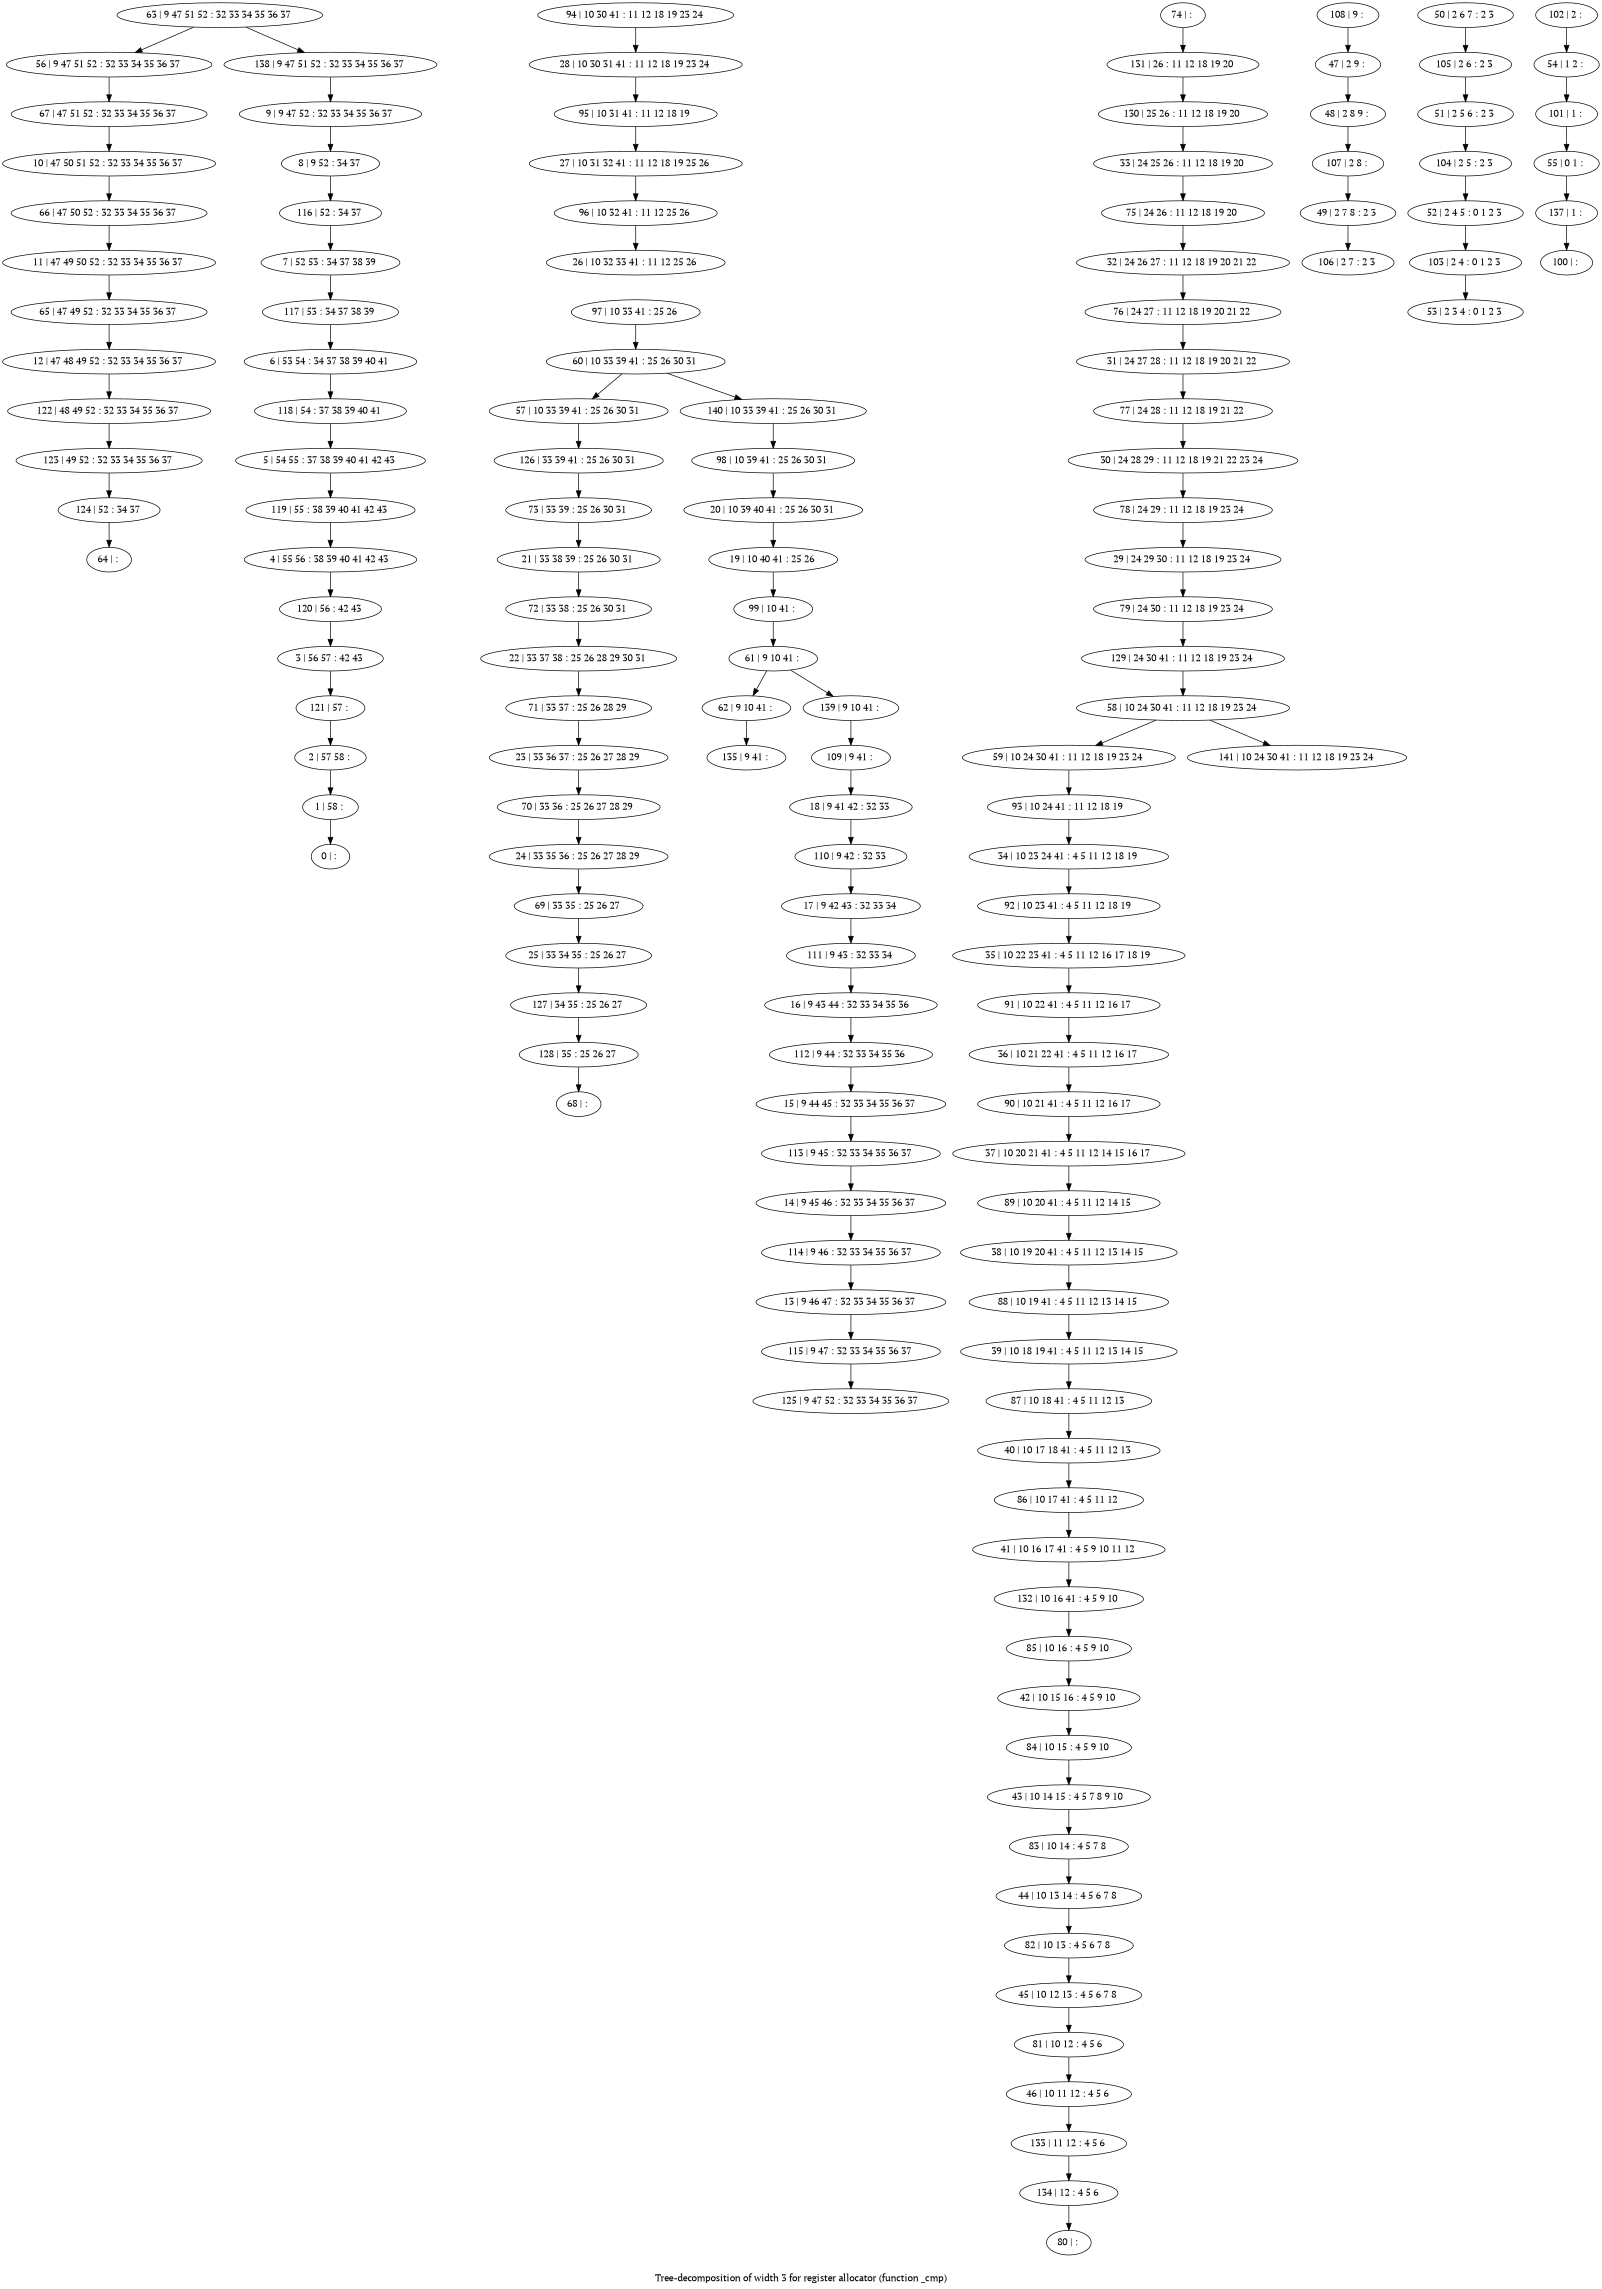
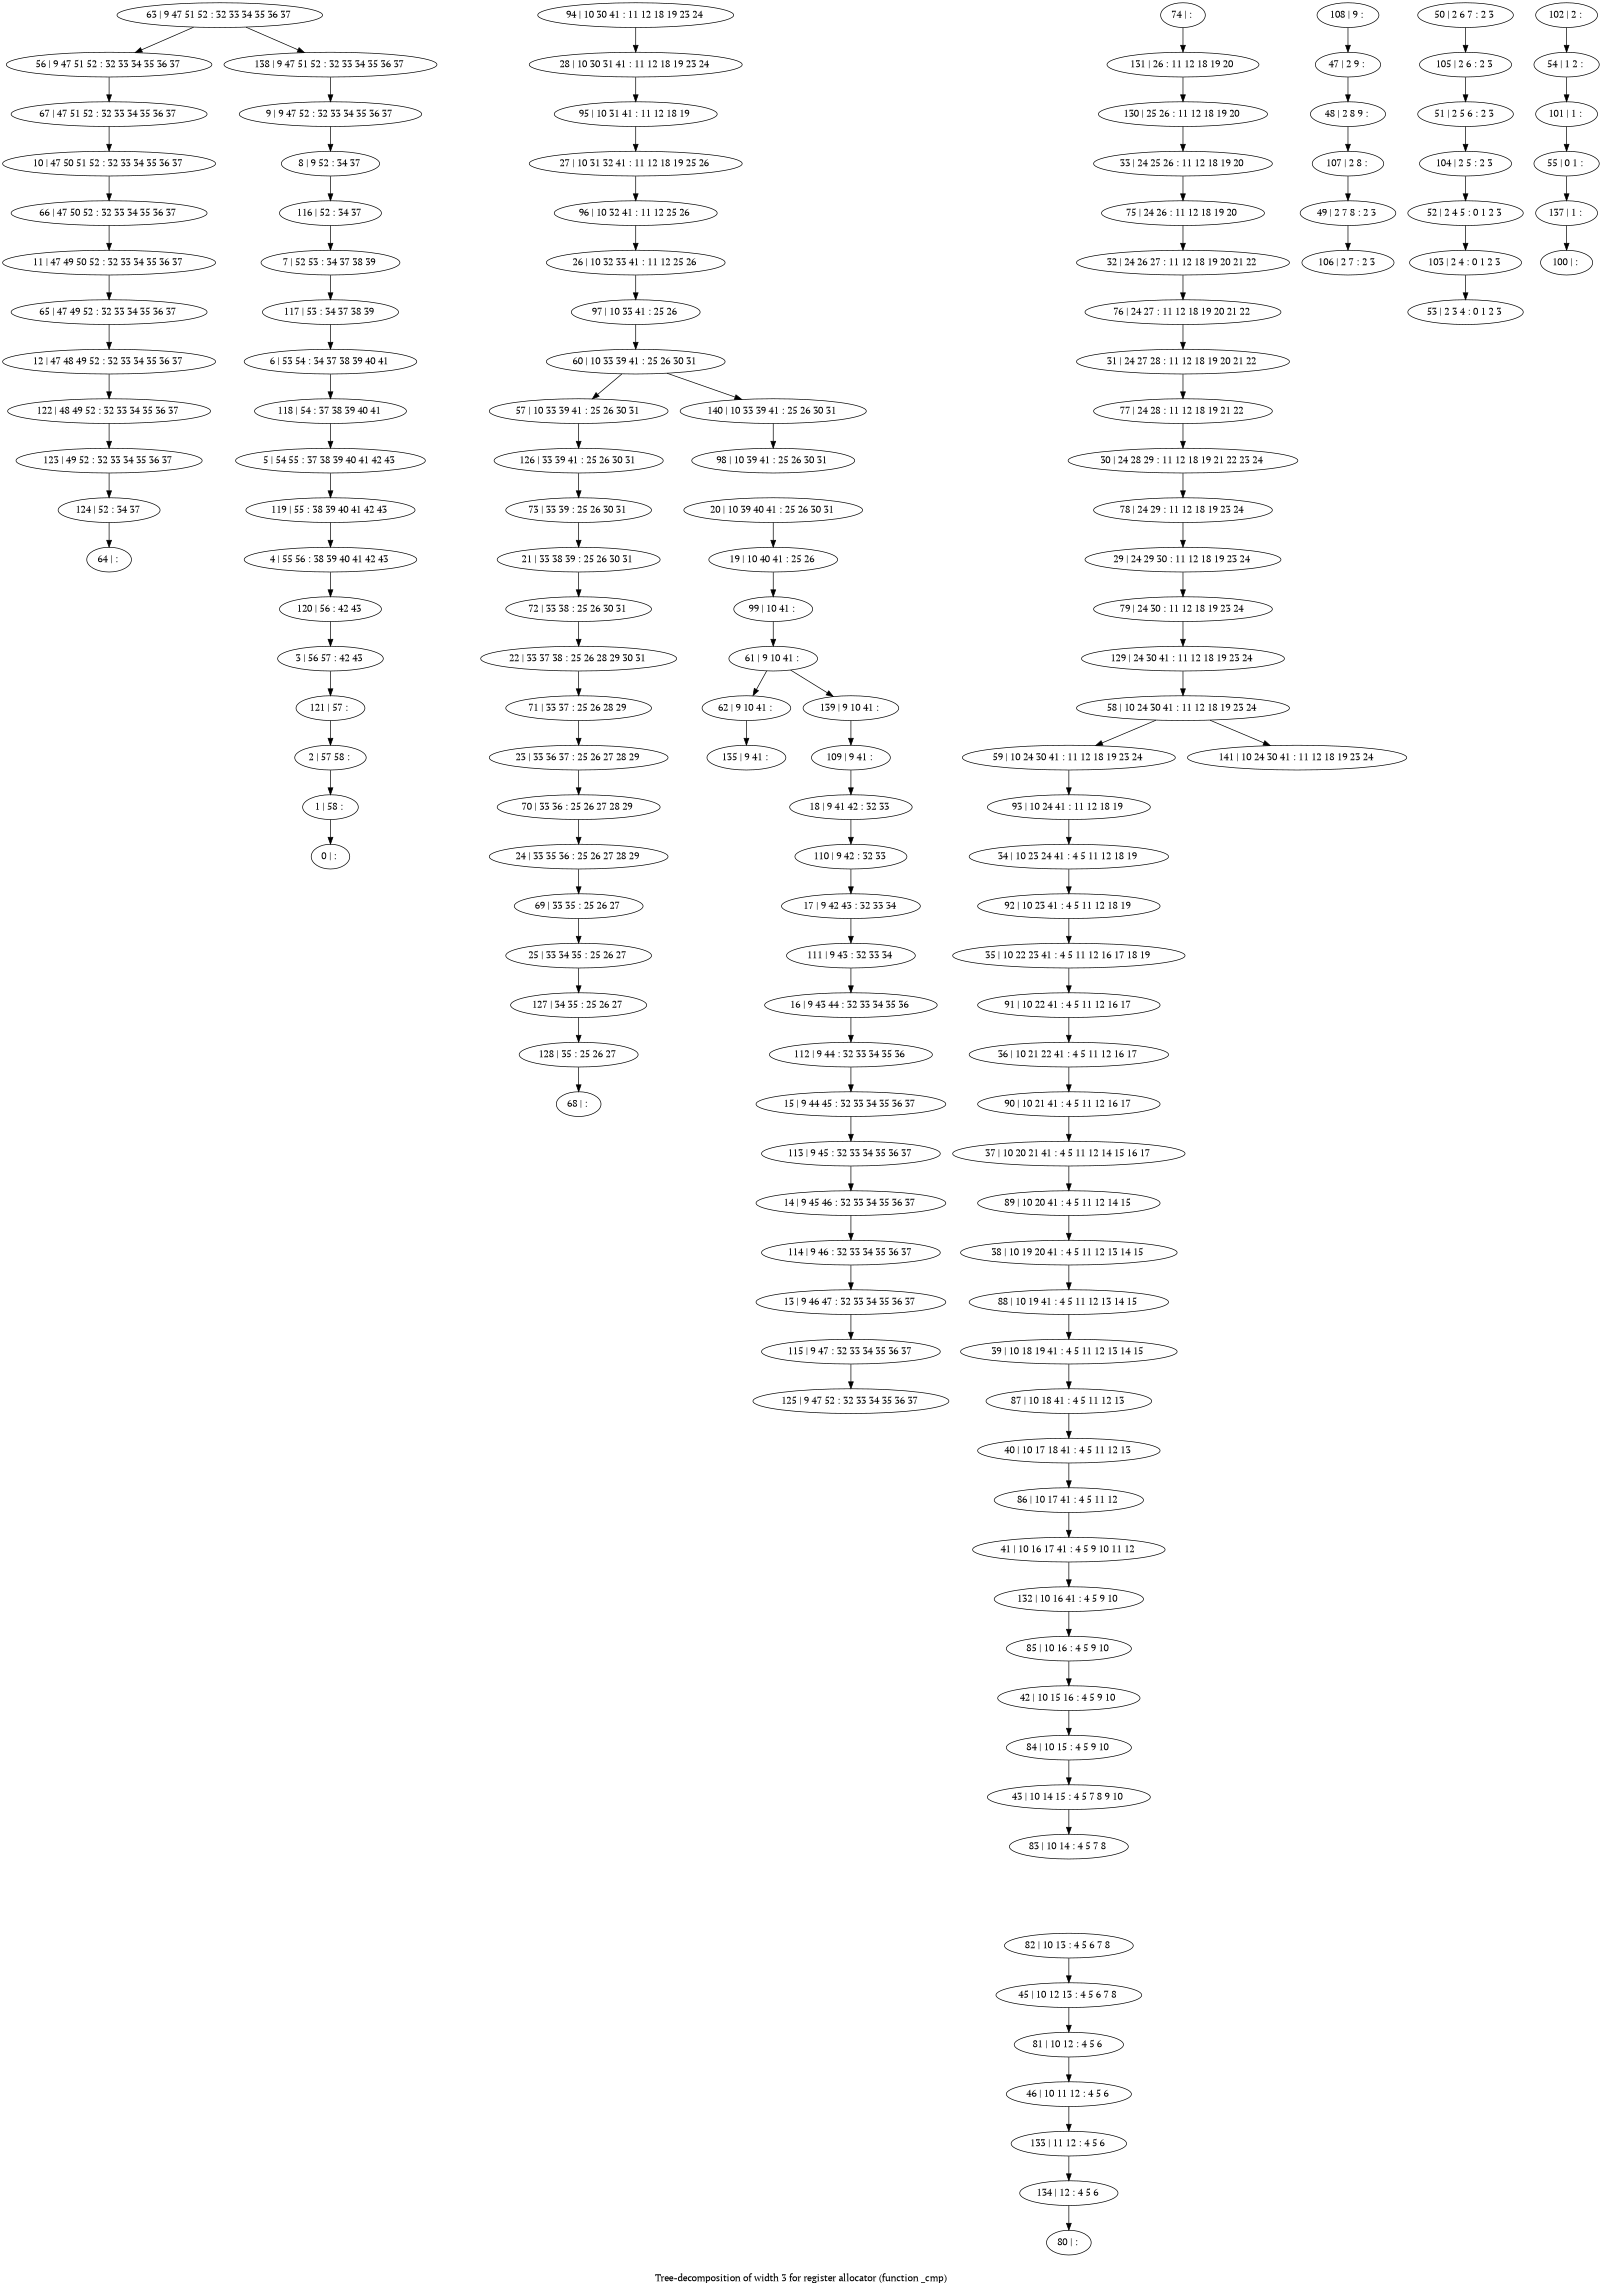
none -> (636, 284)
(773, 482) -> none
(1069, 1896) -> none
